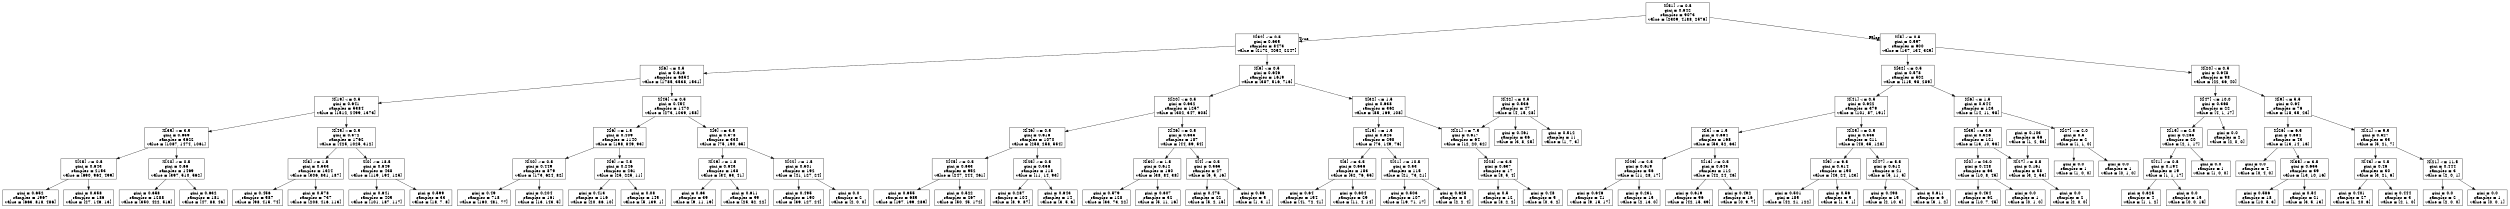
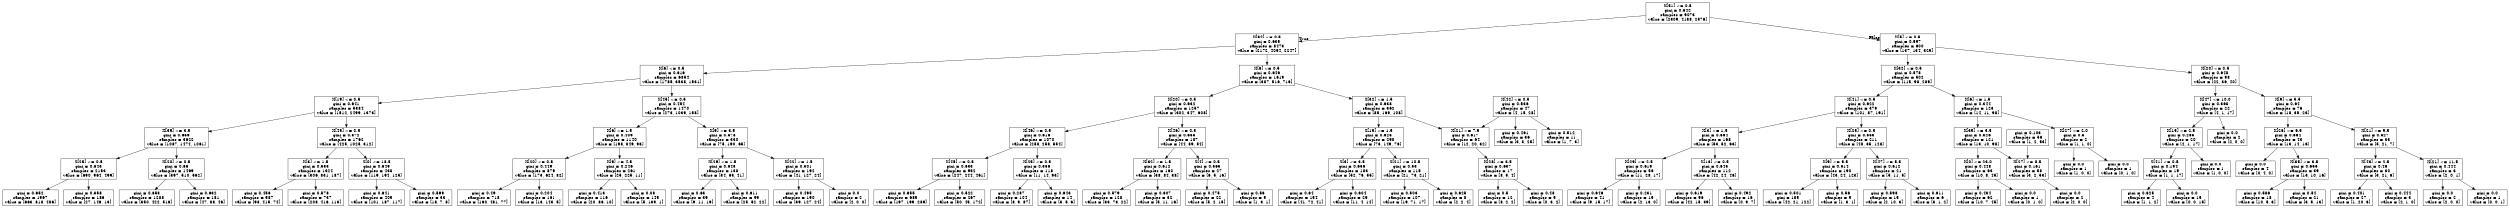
(1884, 198) -> (1884, 198)
